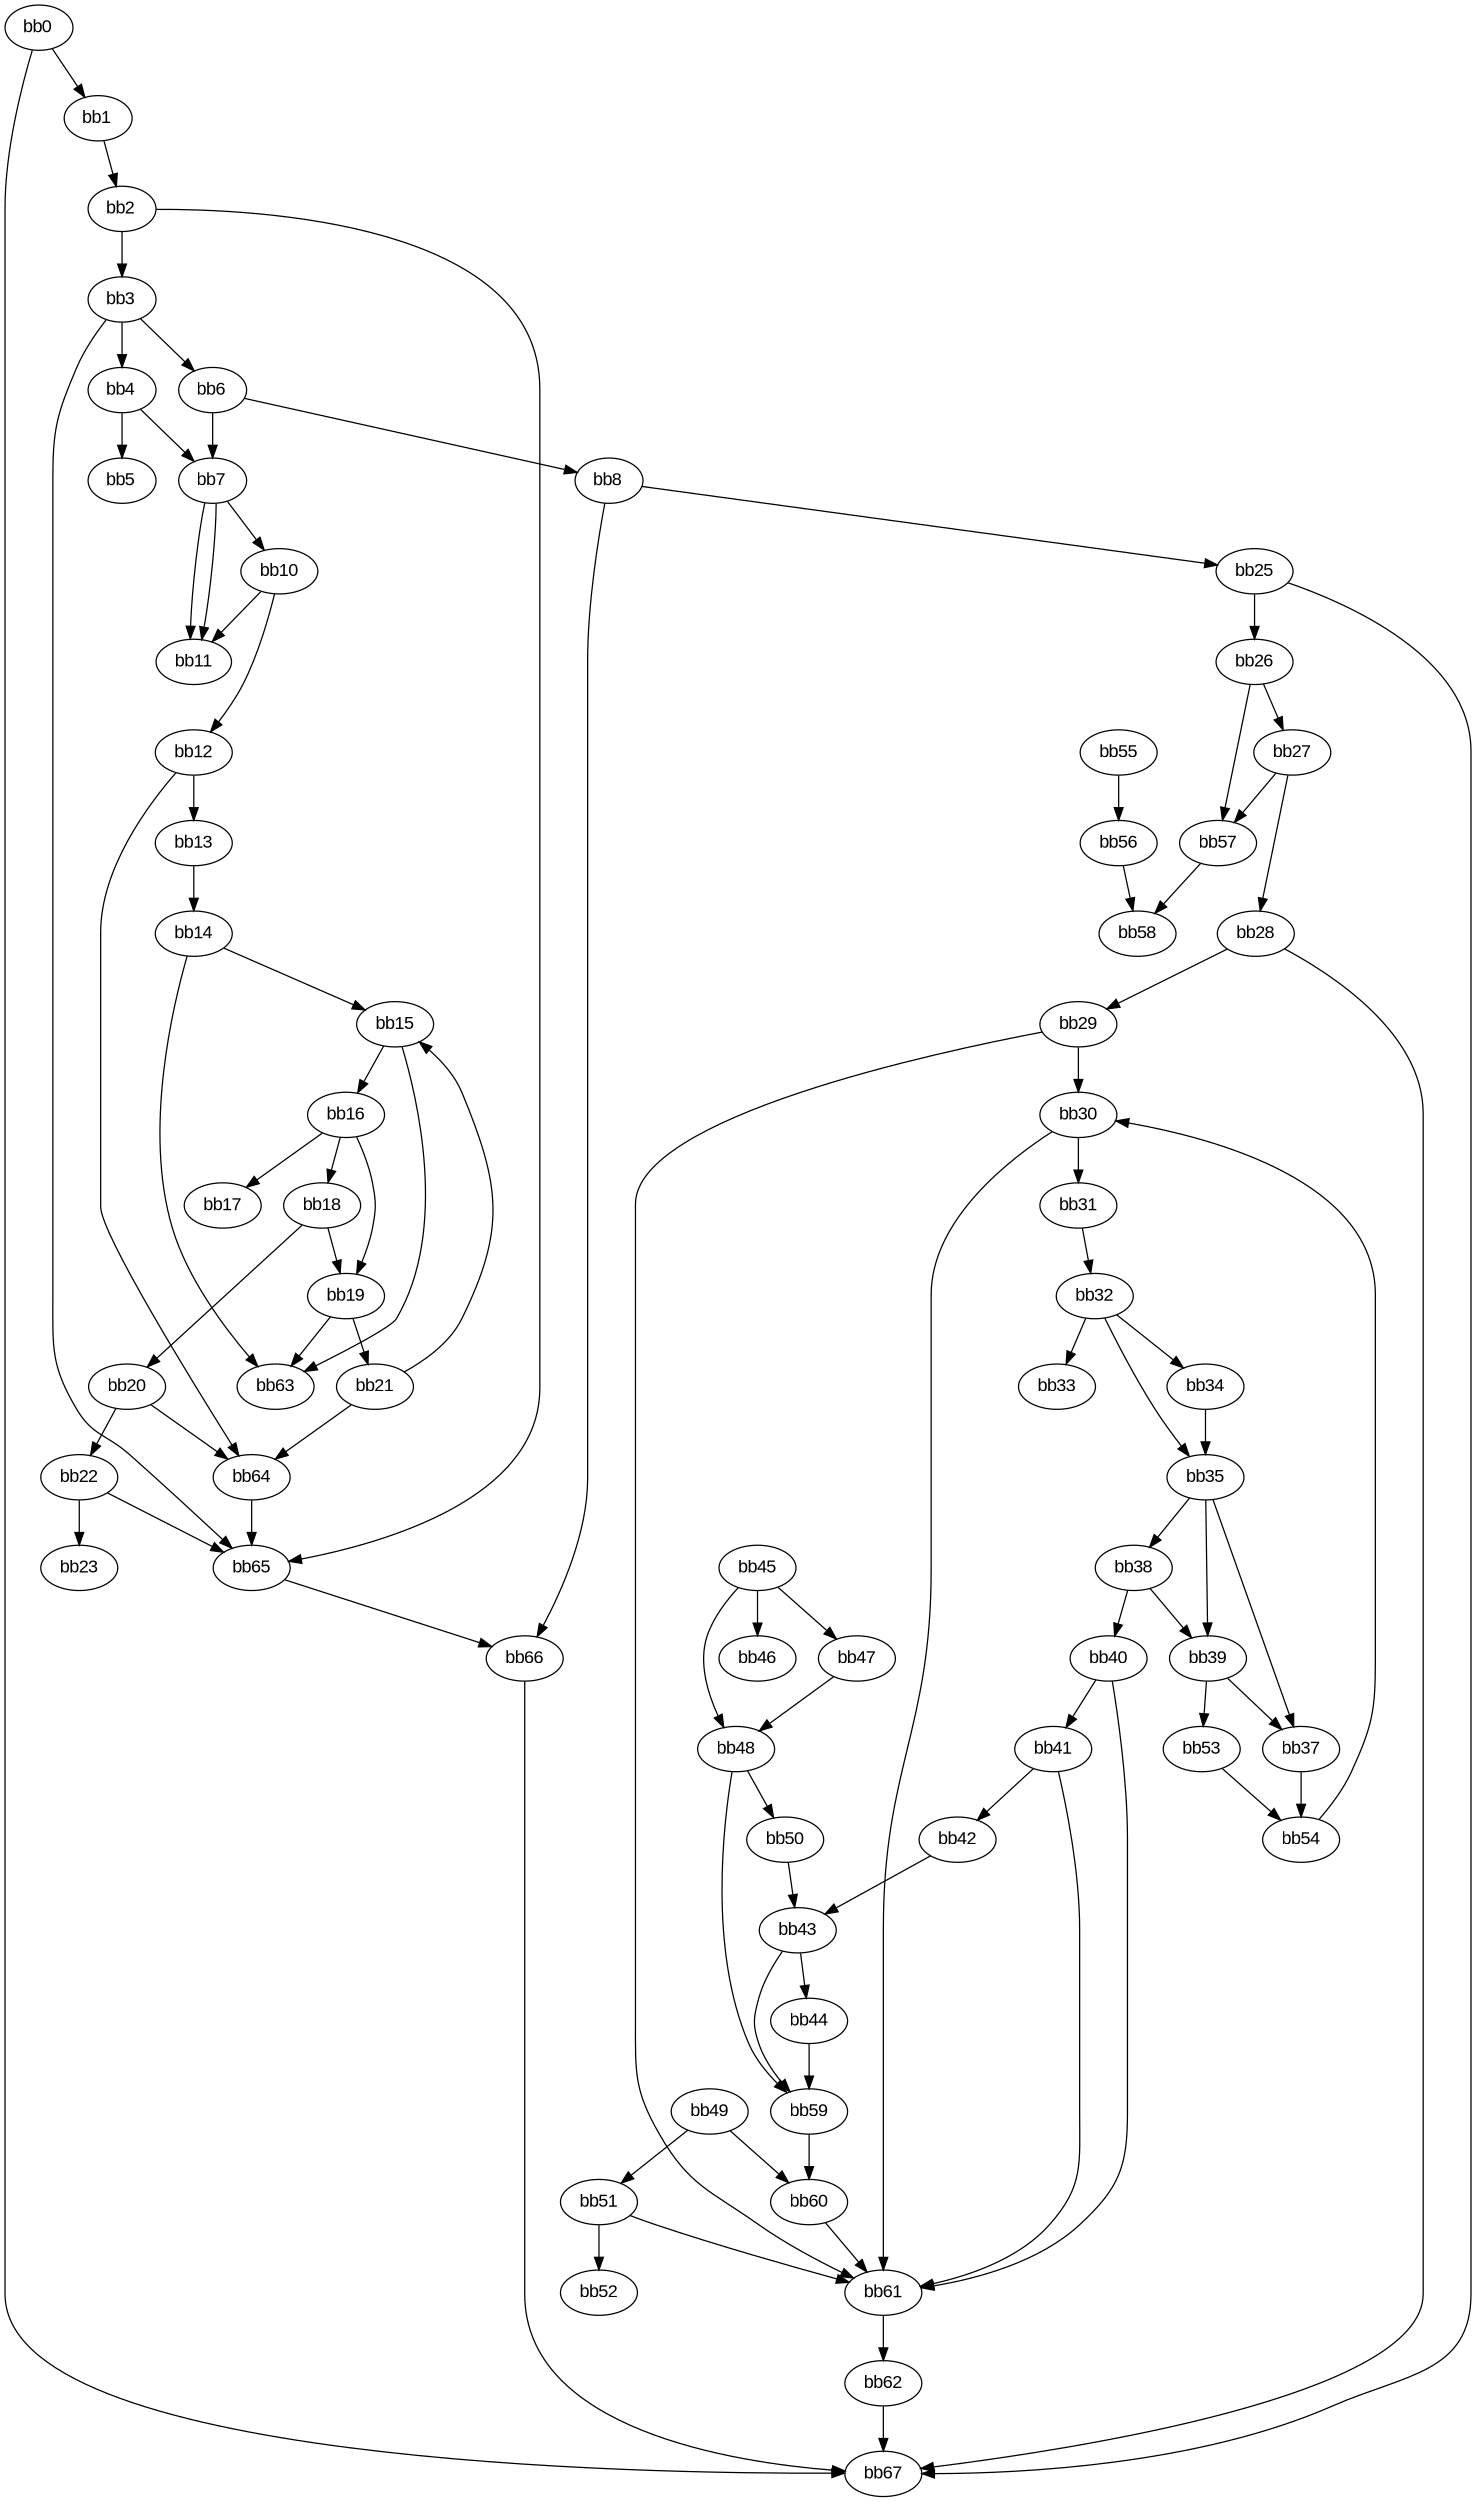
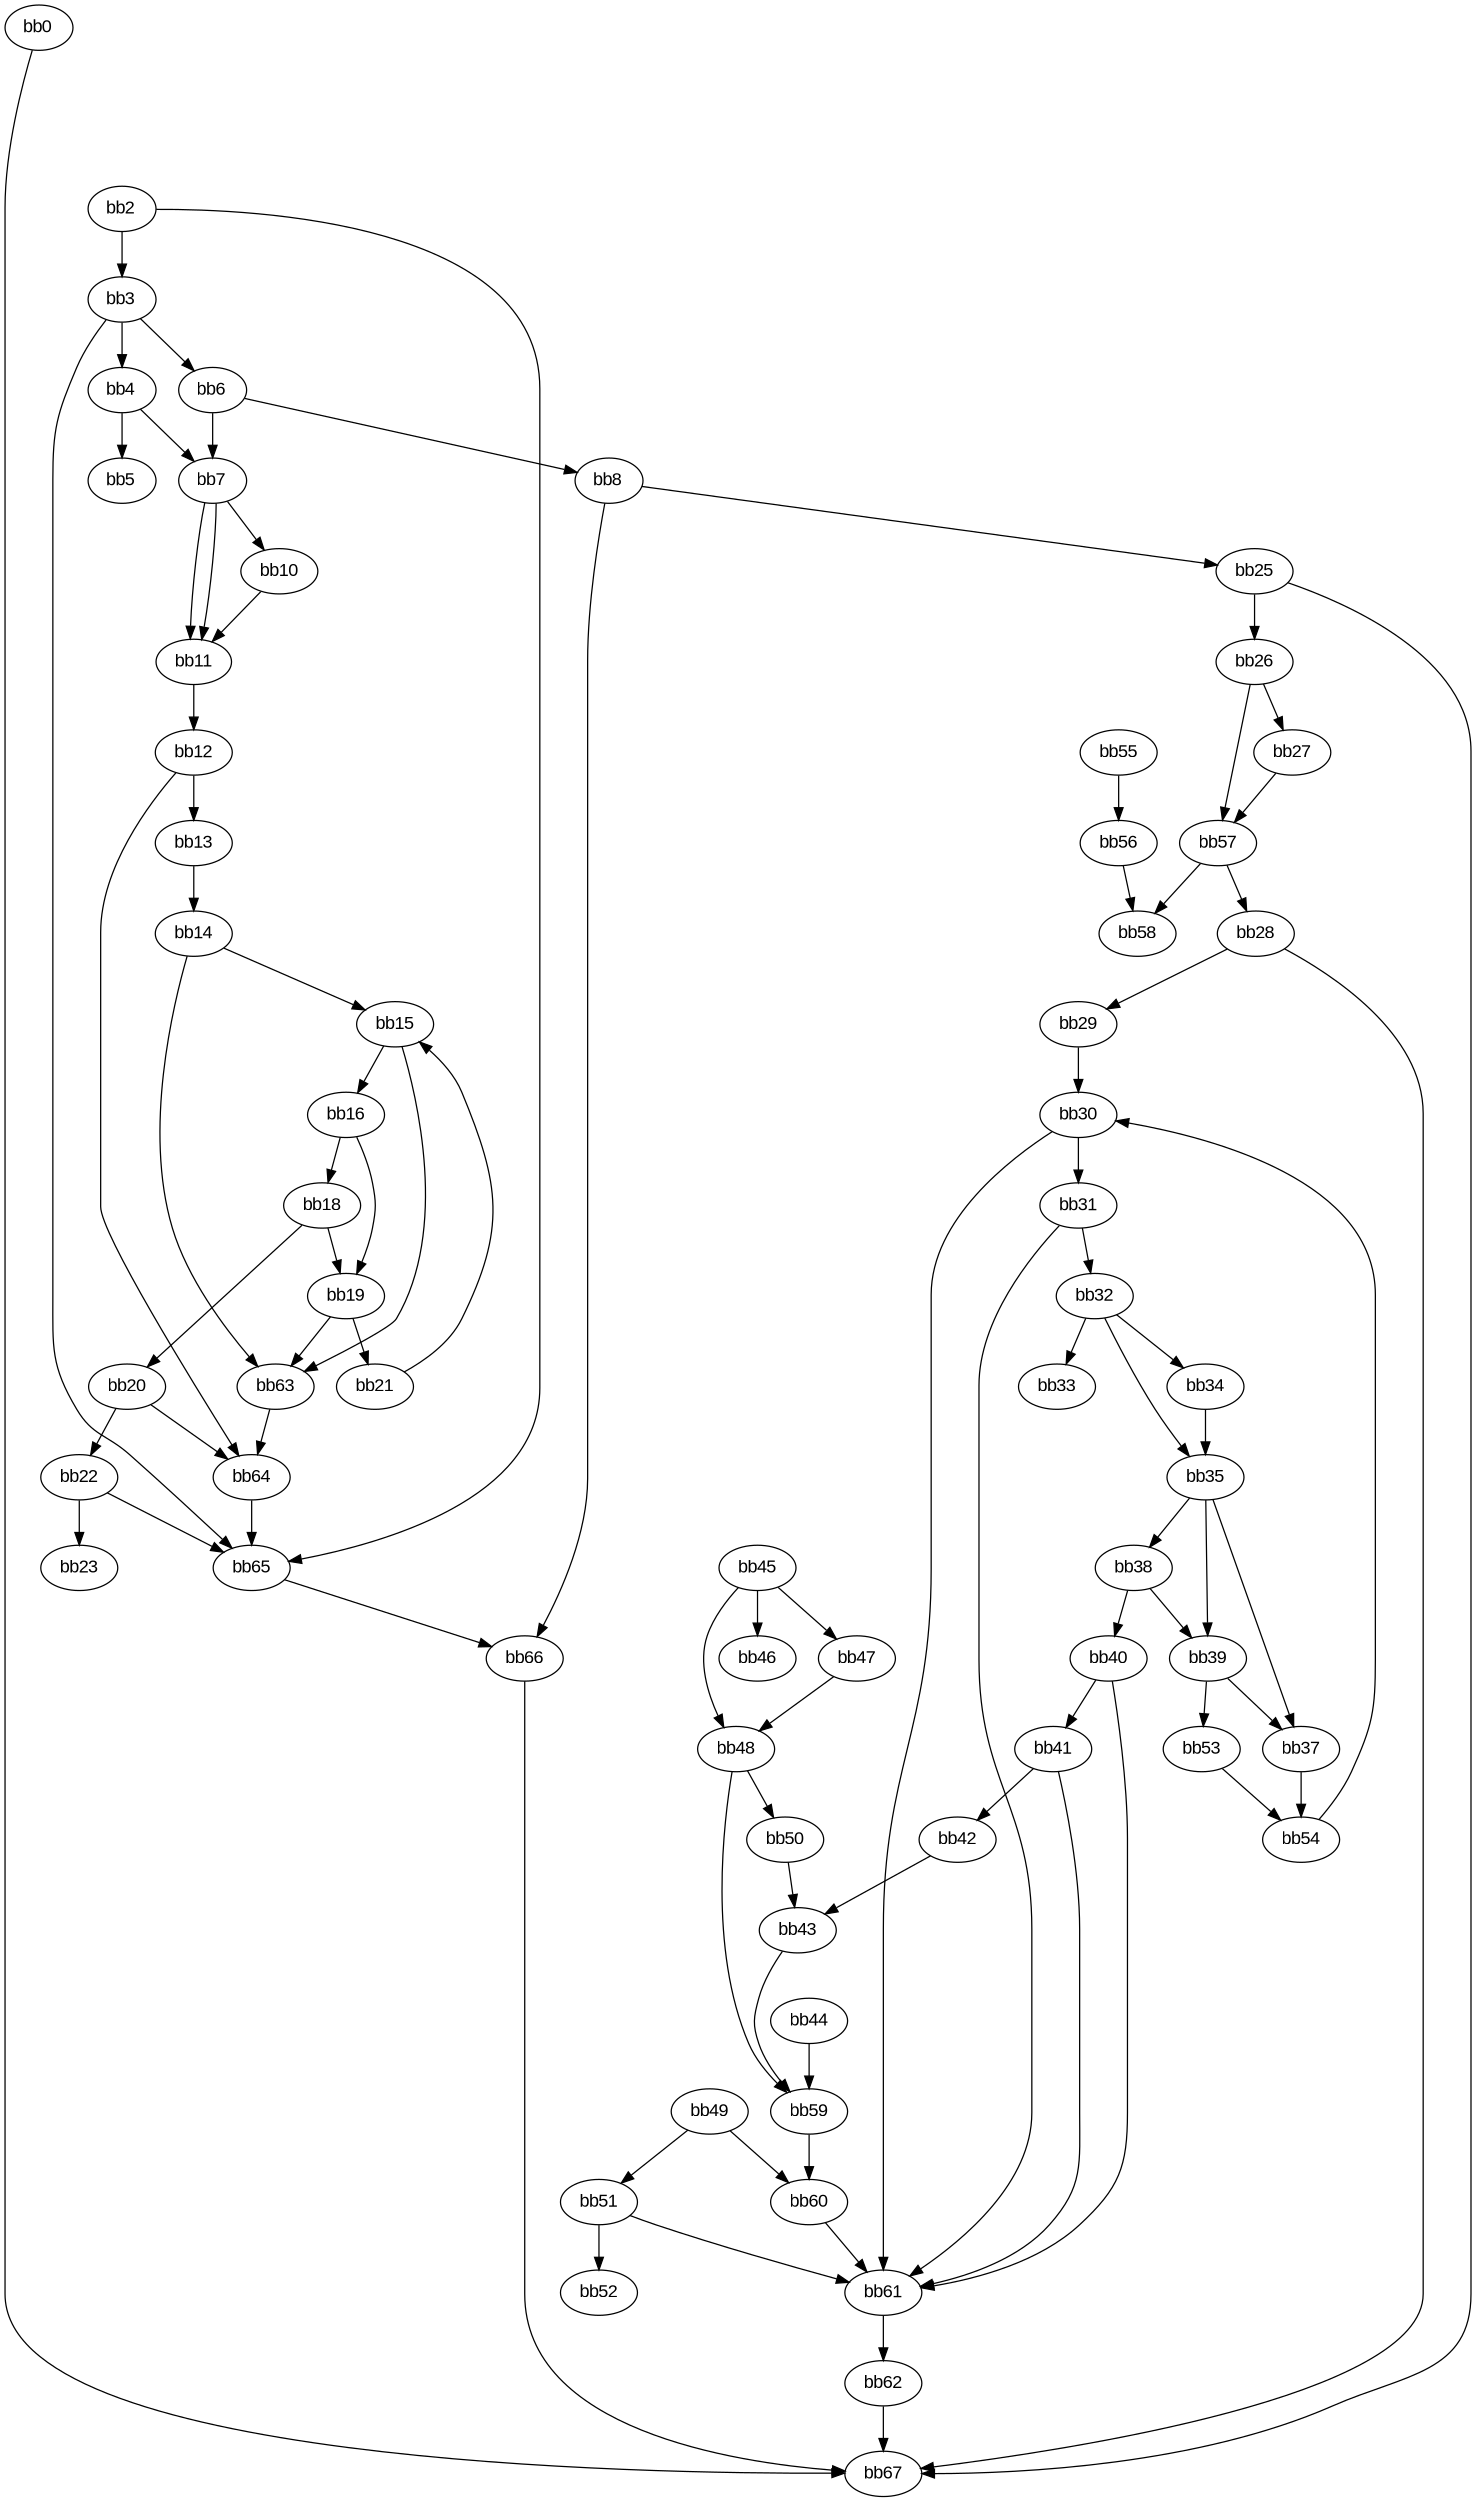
(98, 118) -> none
(253, 661) -> (194, 701)
(1275, 837) -> (1234, 882)
(223, 1205) -> none
(318, 1428) -> (265, 1426)
(635, 1559) -> (994, 1759)
(803, 1969) -> none
